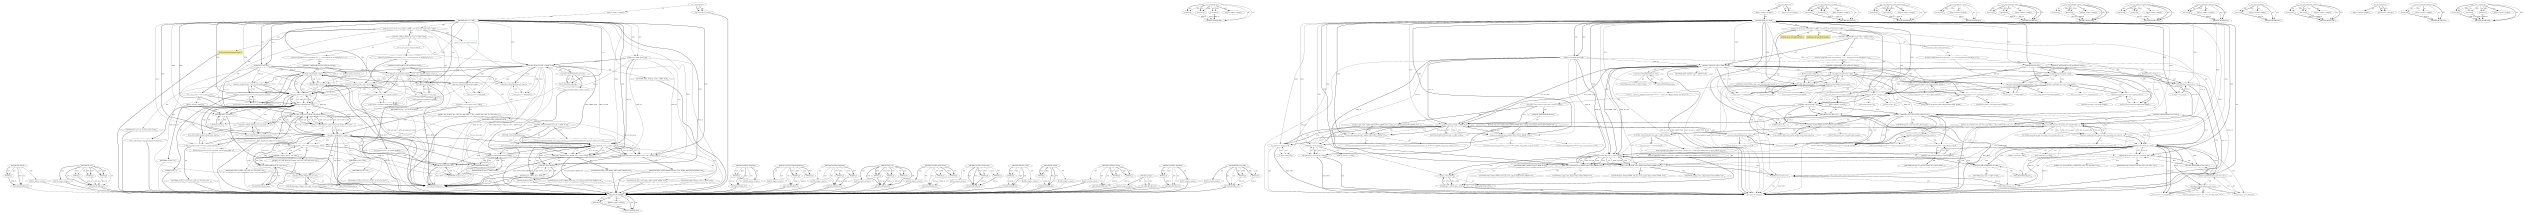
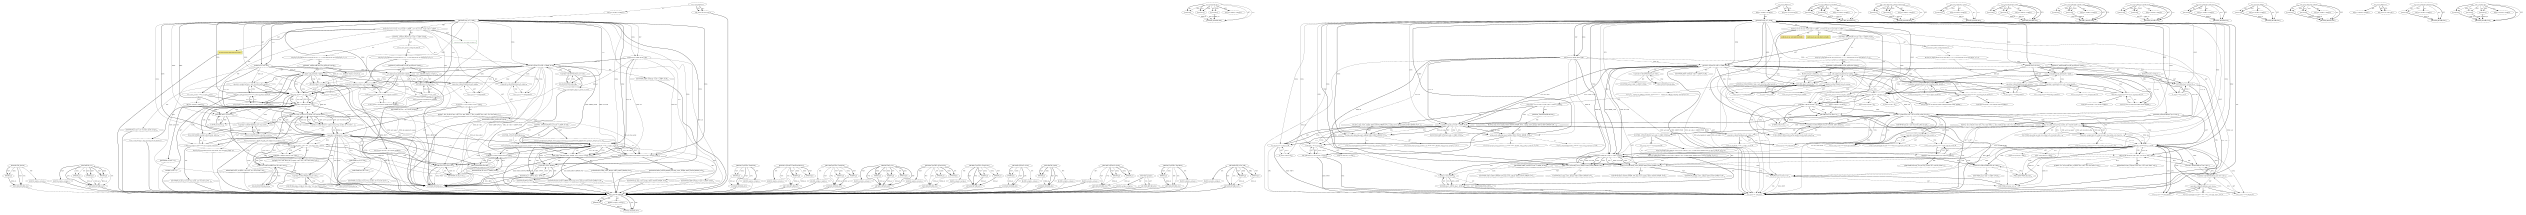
(1844, 135) -> none
